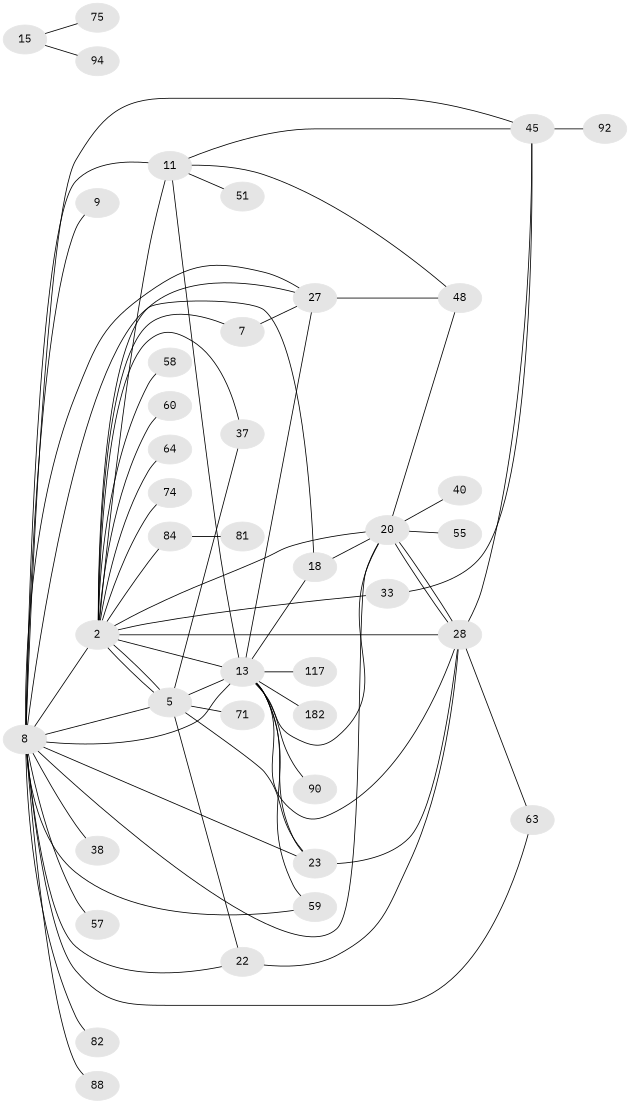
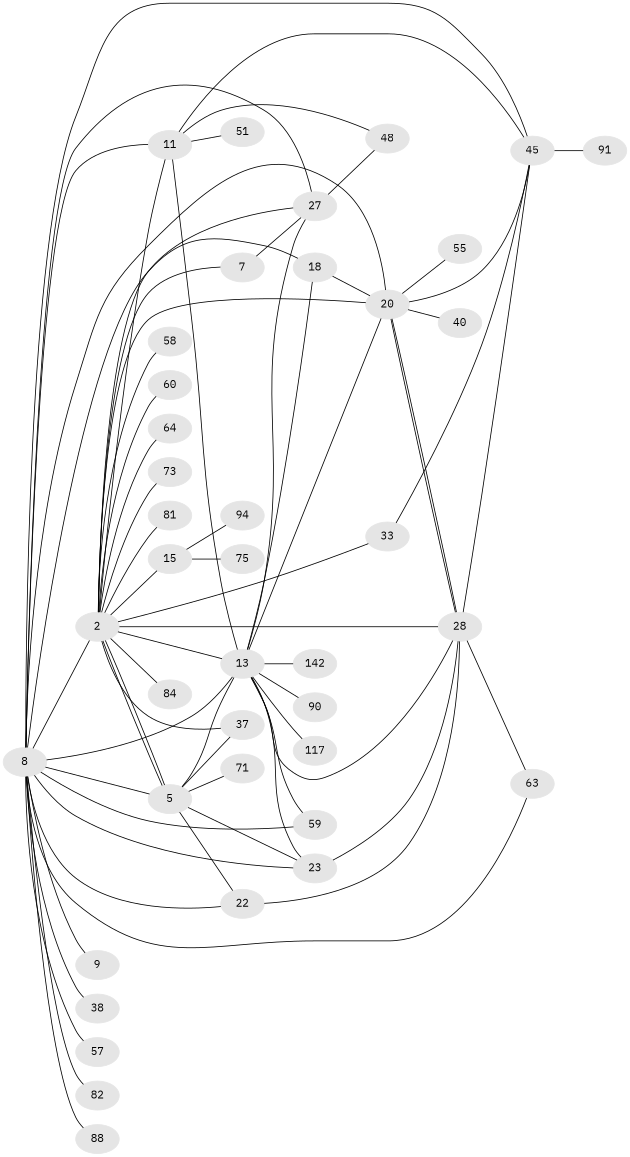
(605, 129) -> (605, 151)
(424, 414) -> (494, 257)
(170, 493) -> (170, 472)
(206, 536) -> (128, 568)
none -> (134, 593)
(315, 715) -> (315, 664)
